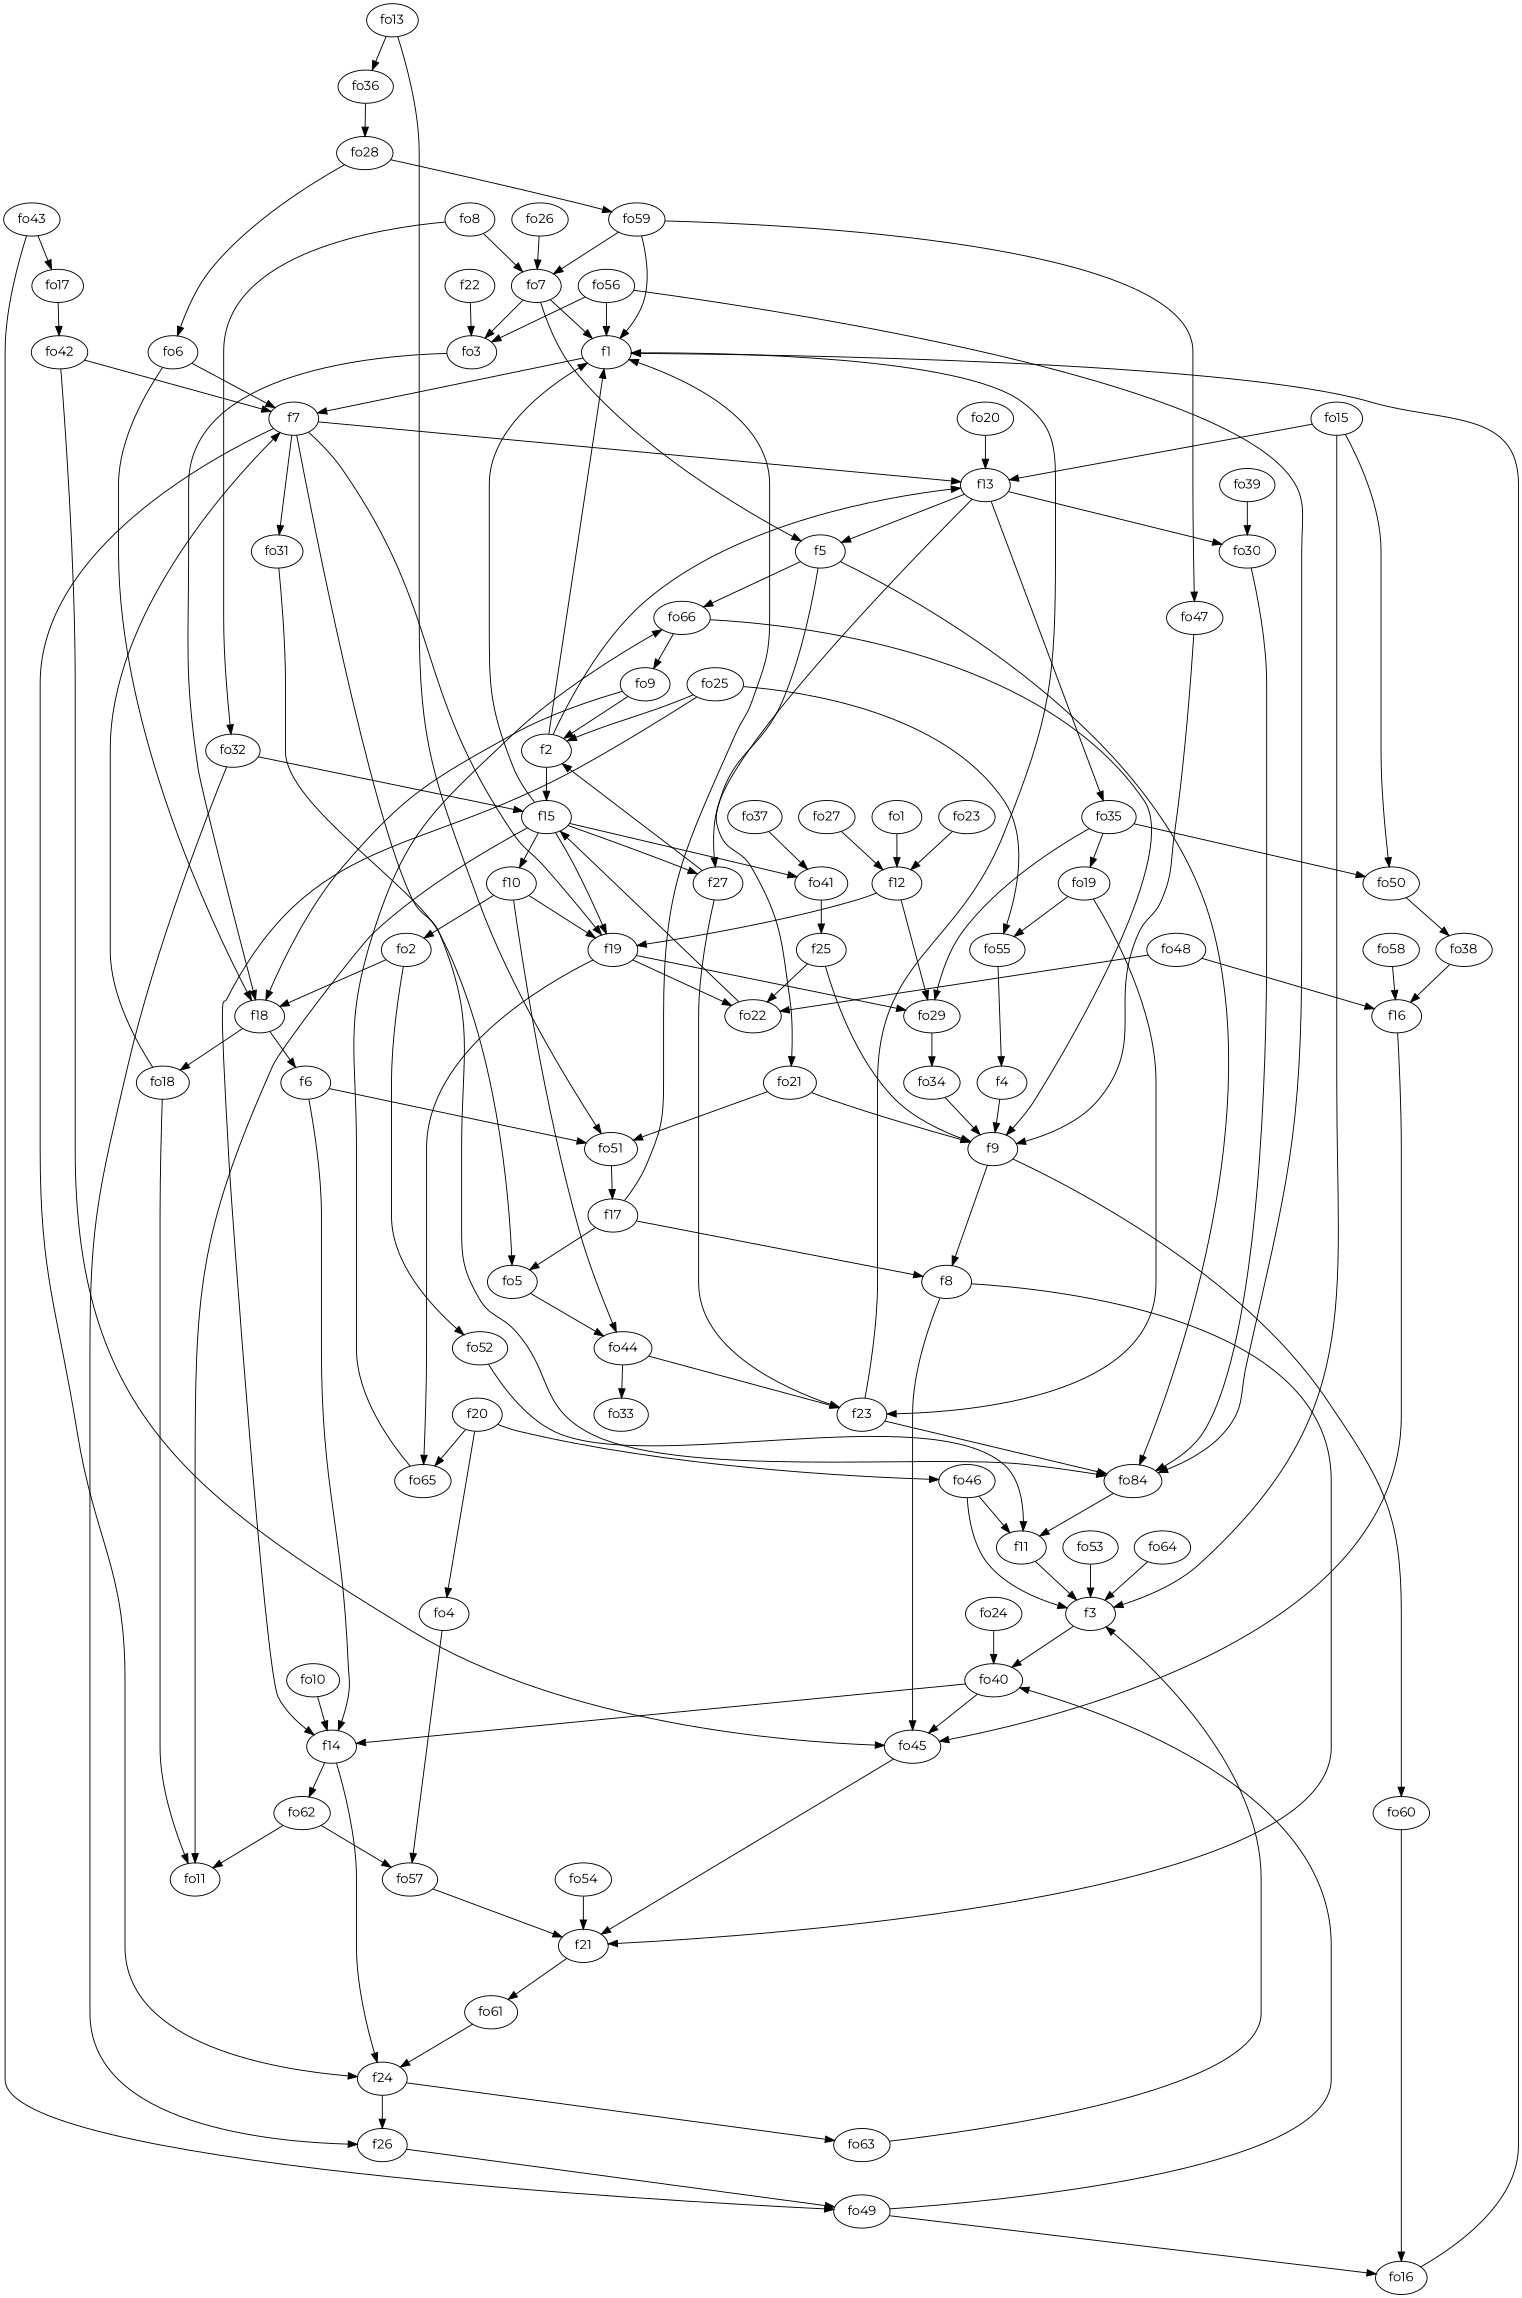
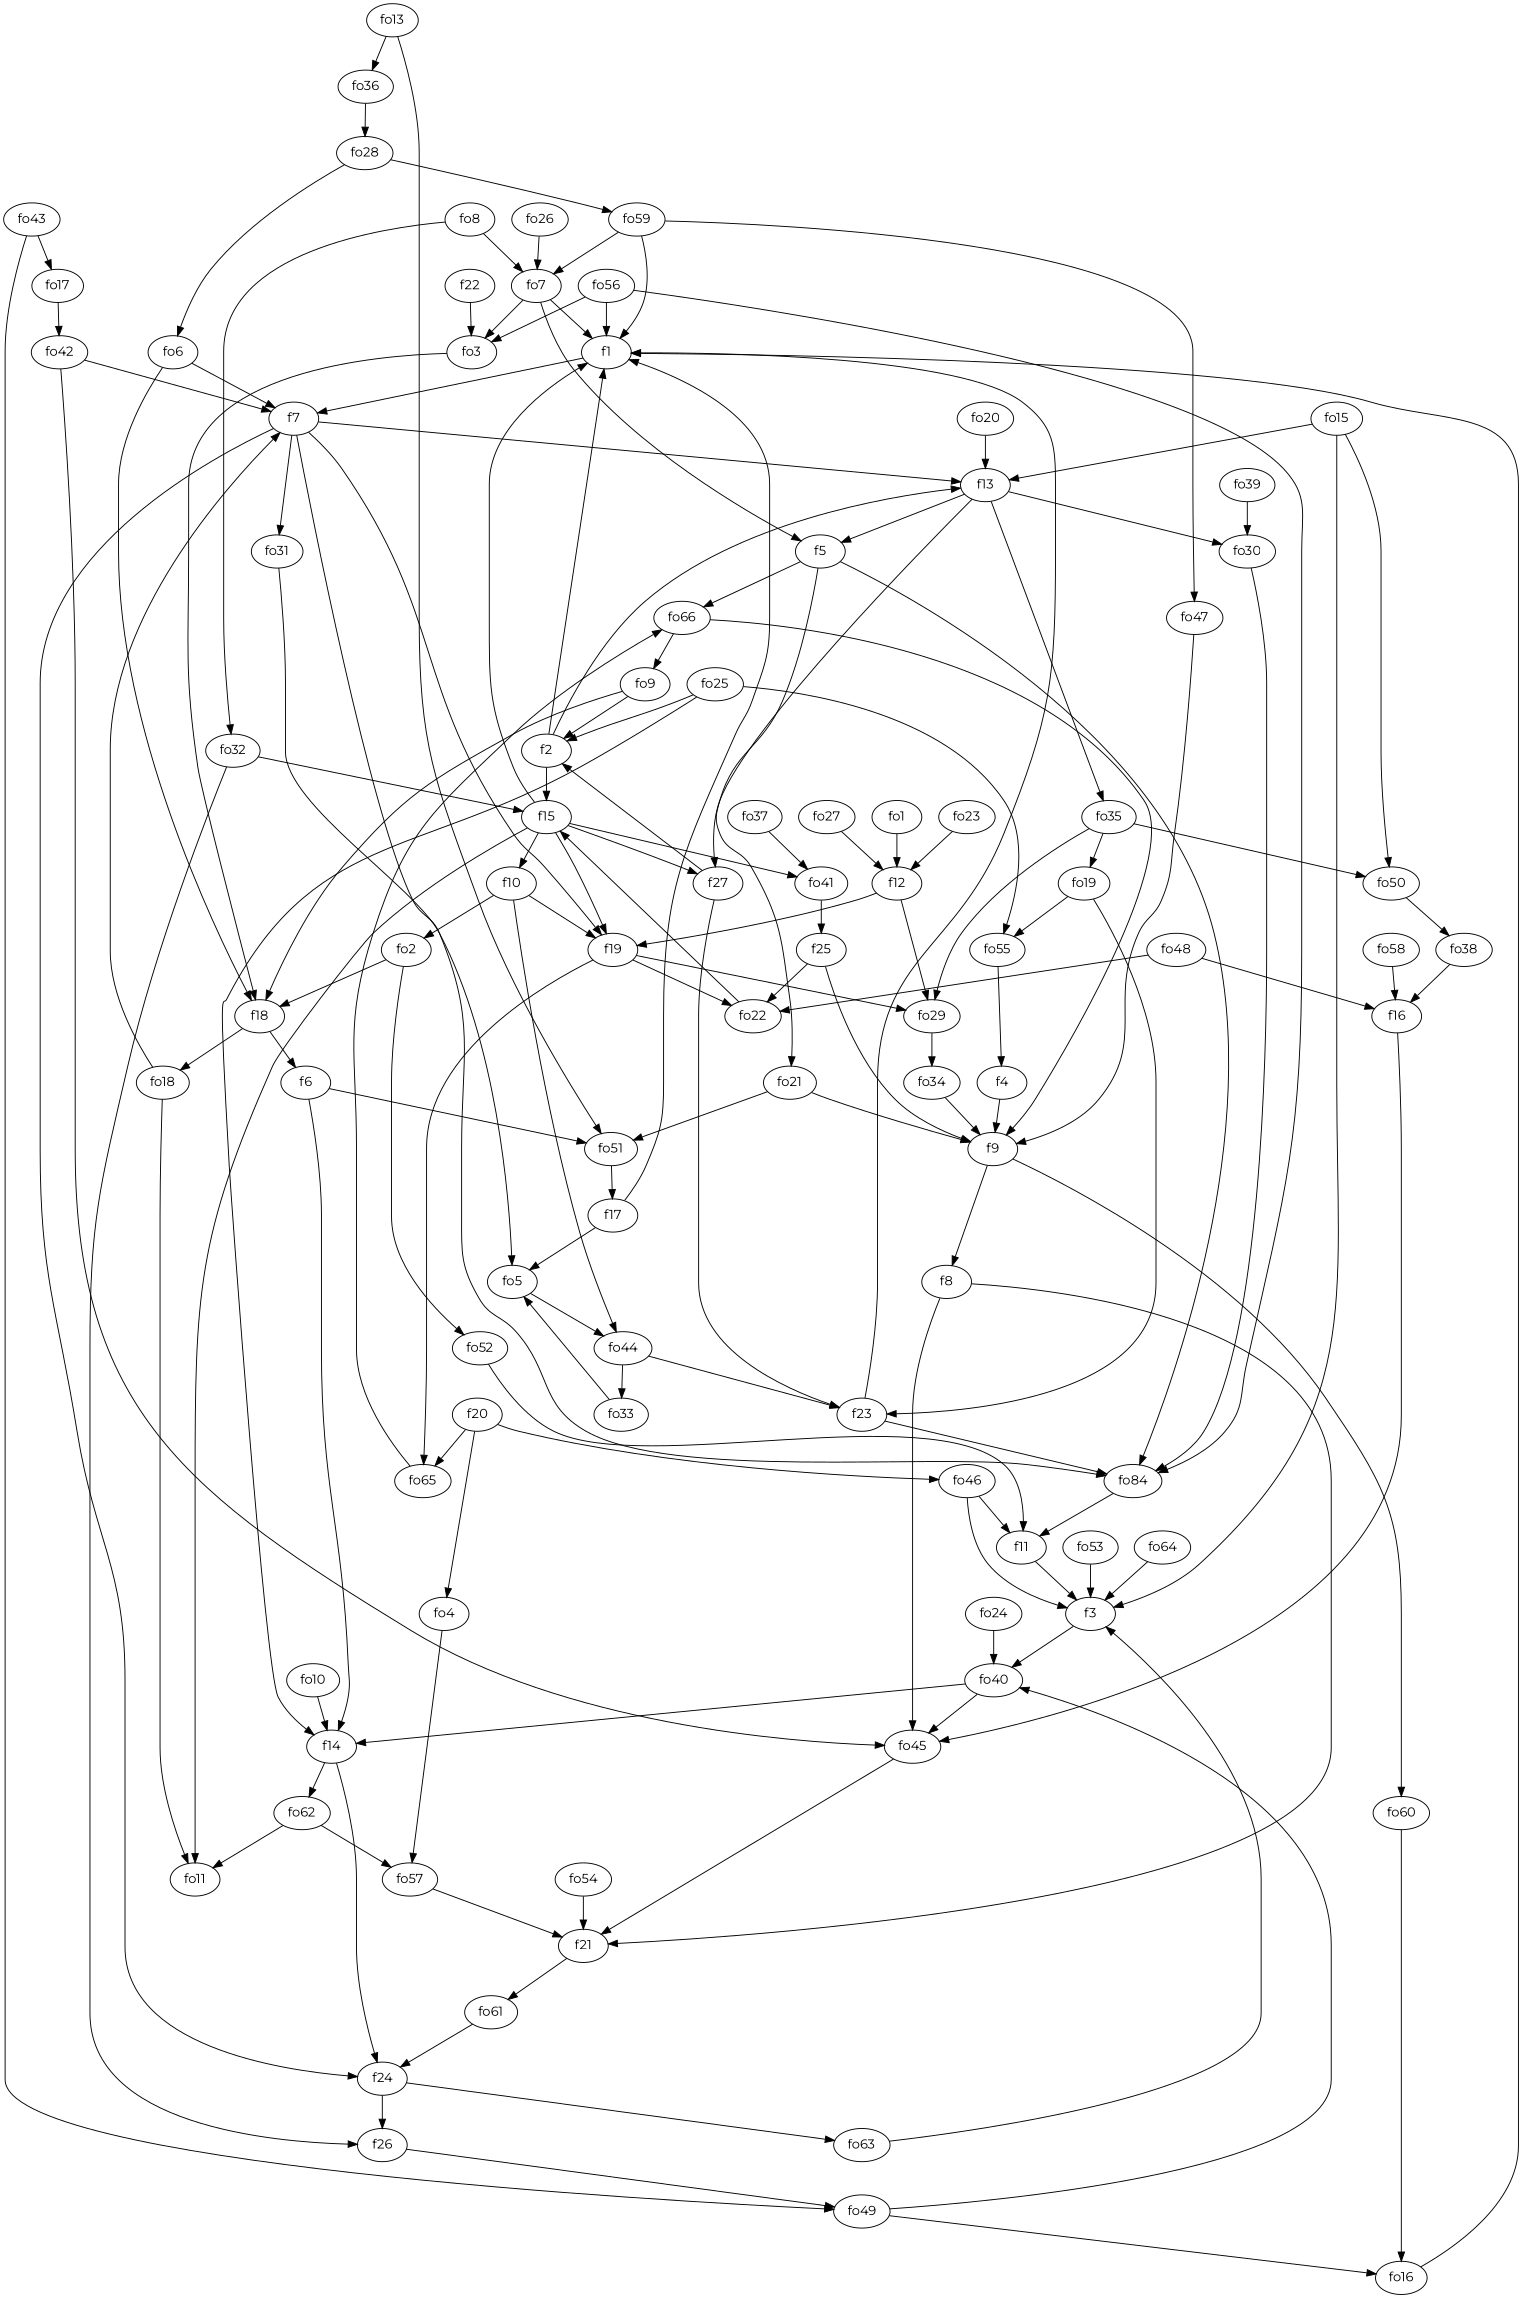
(775, 1248) -> none
none -> (570, 1352)
